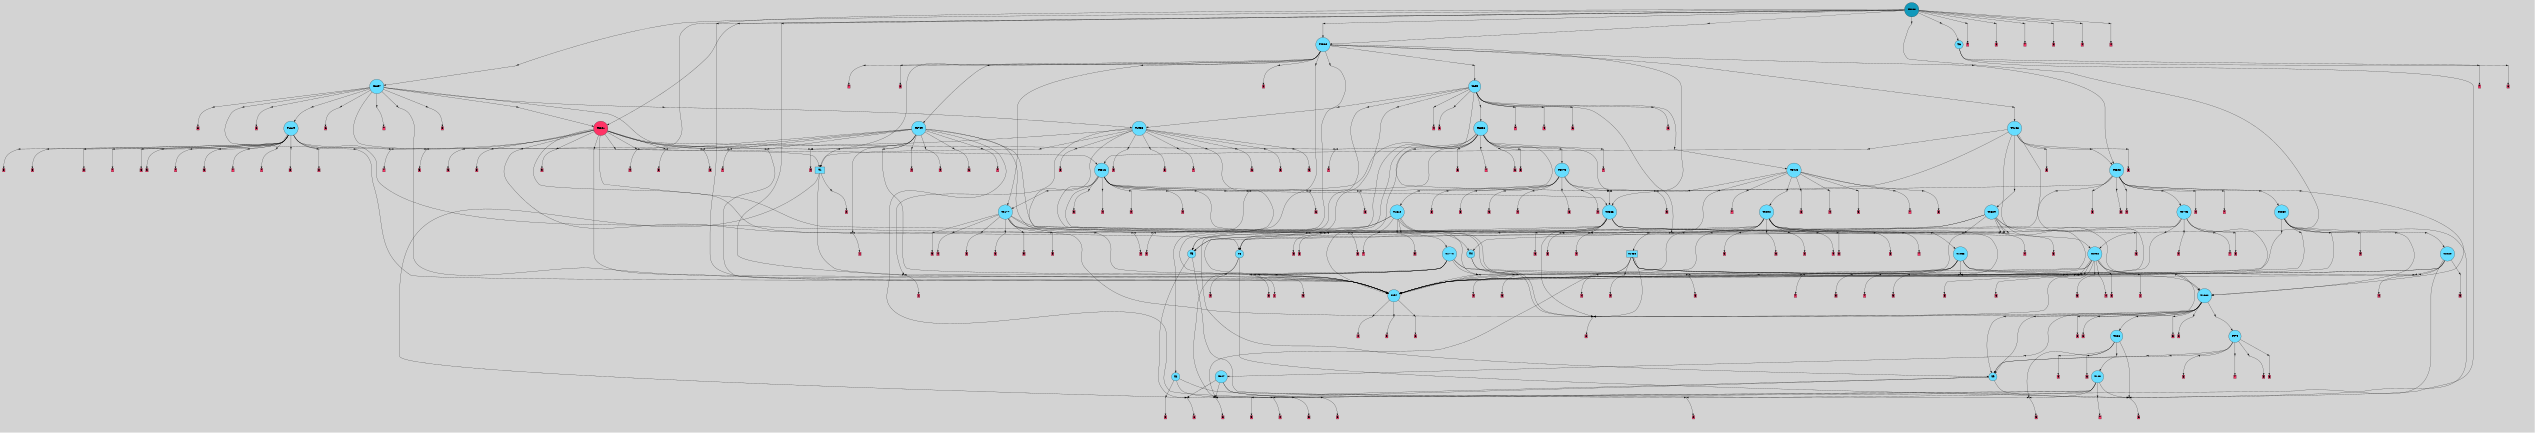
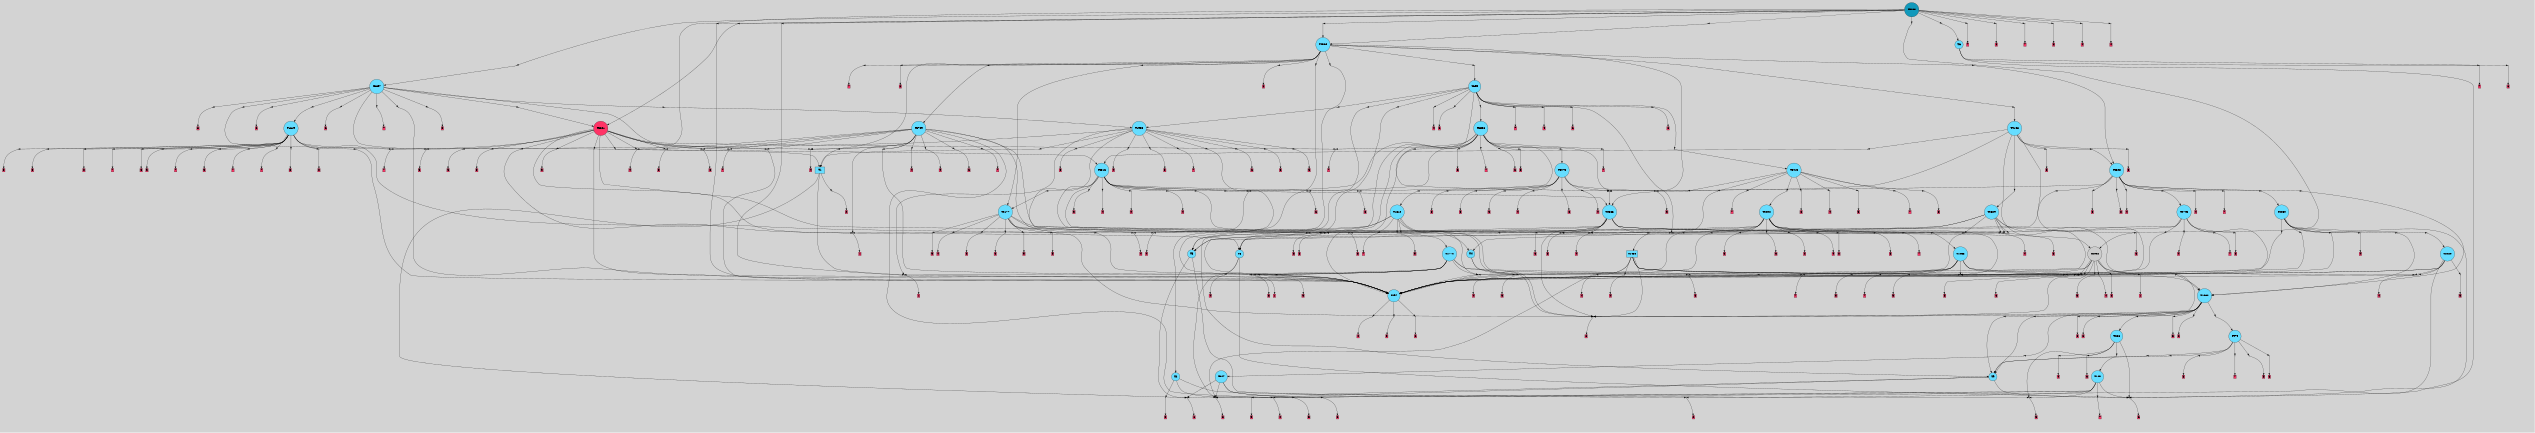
(2095, 254) -> (2095, 254)
